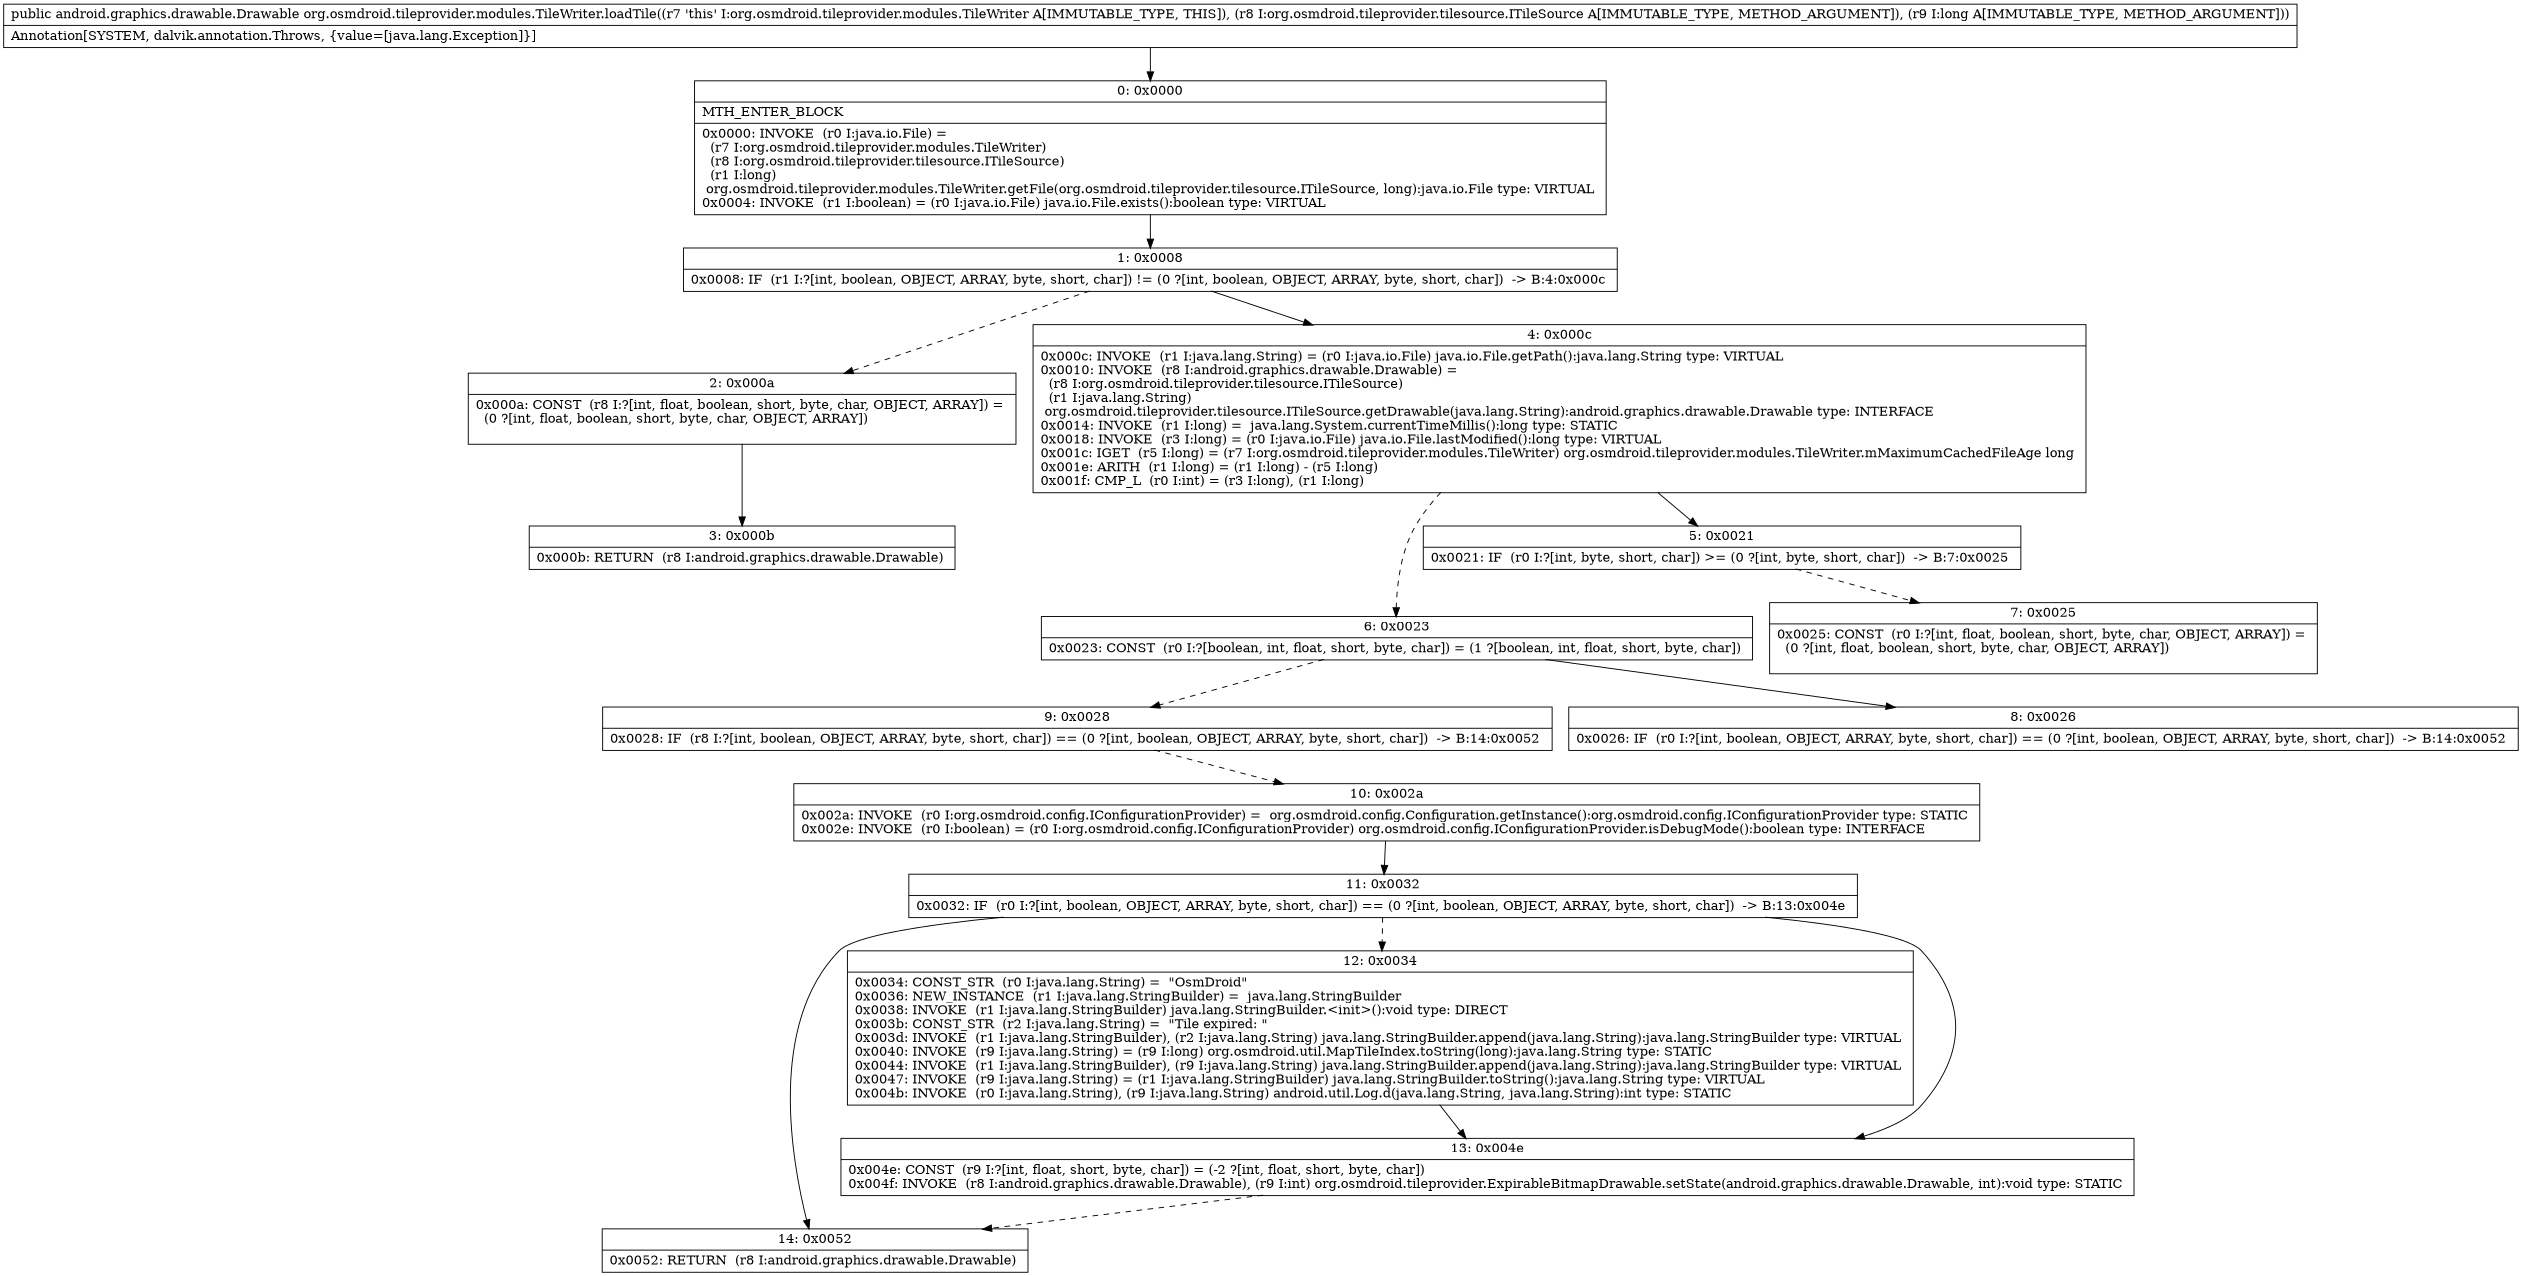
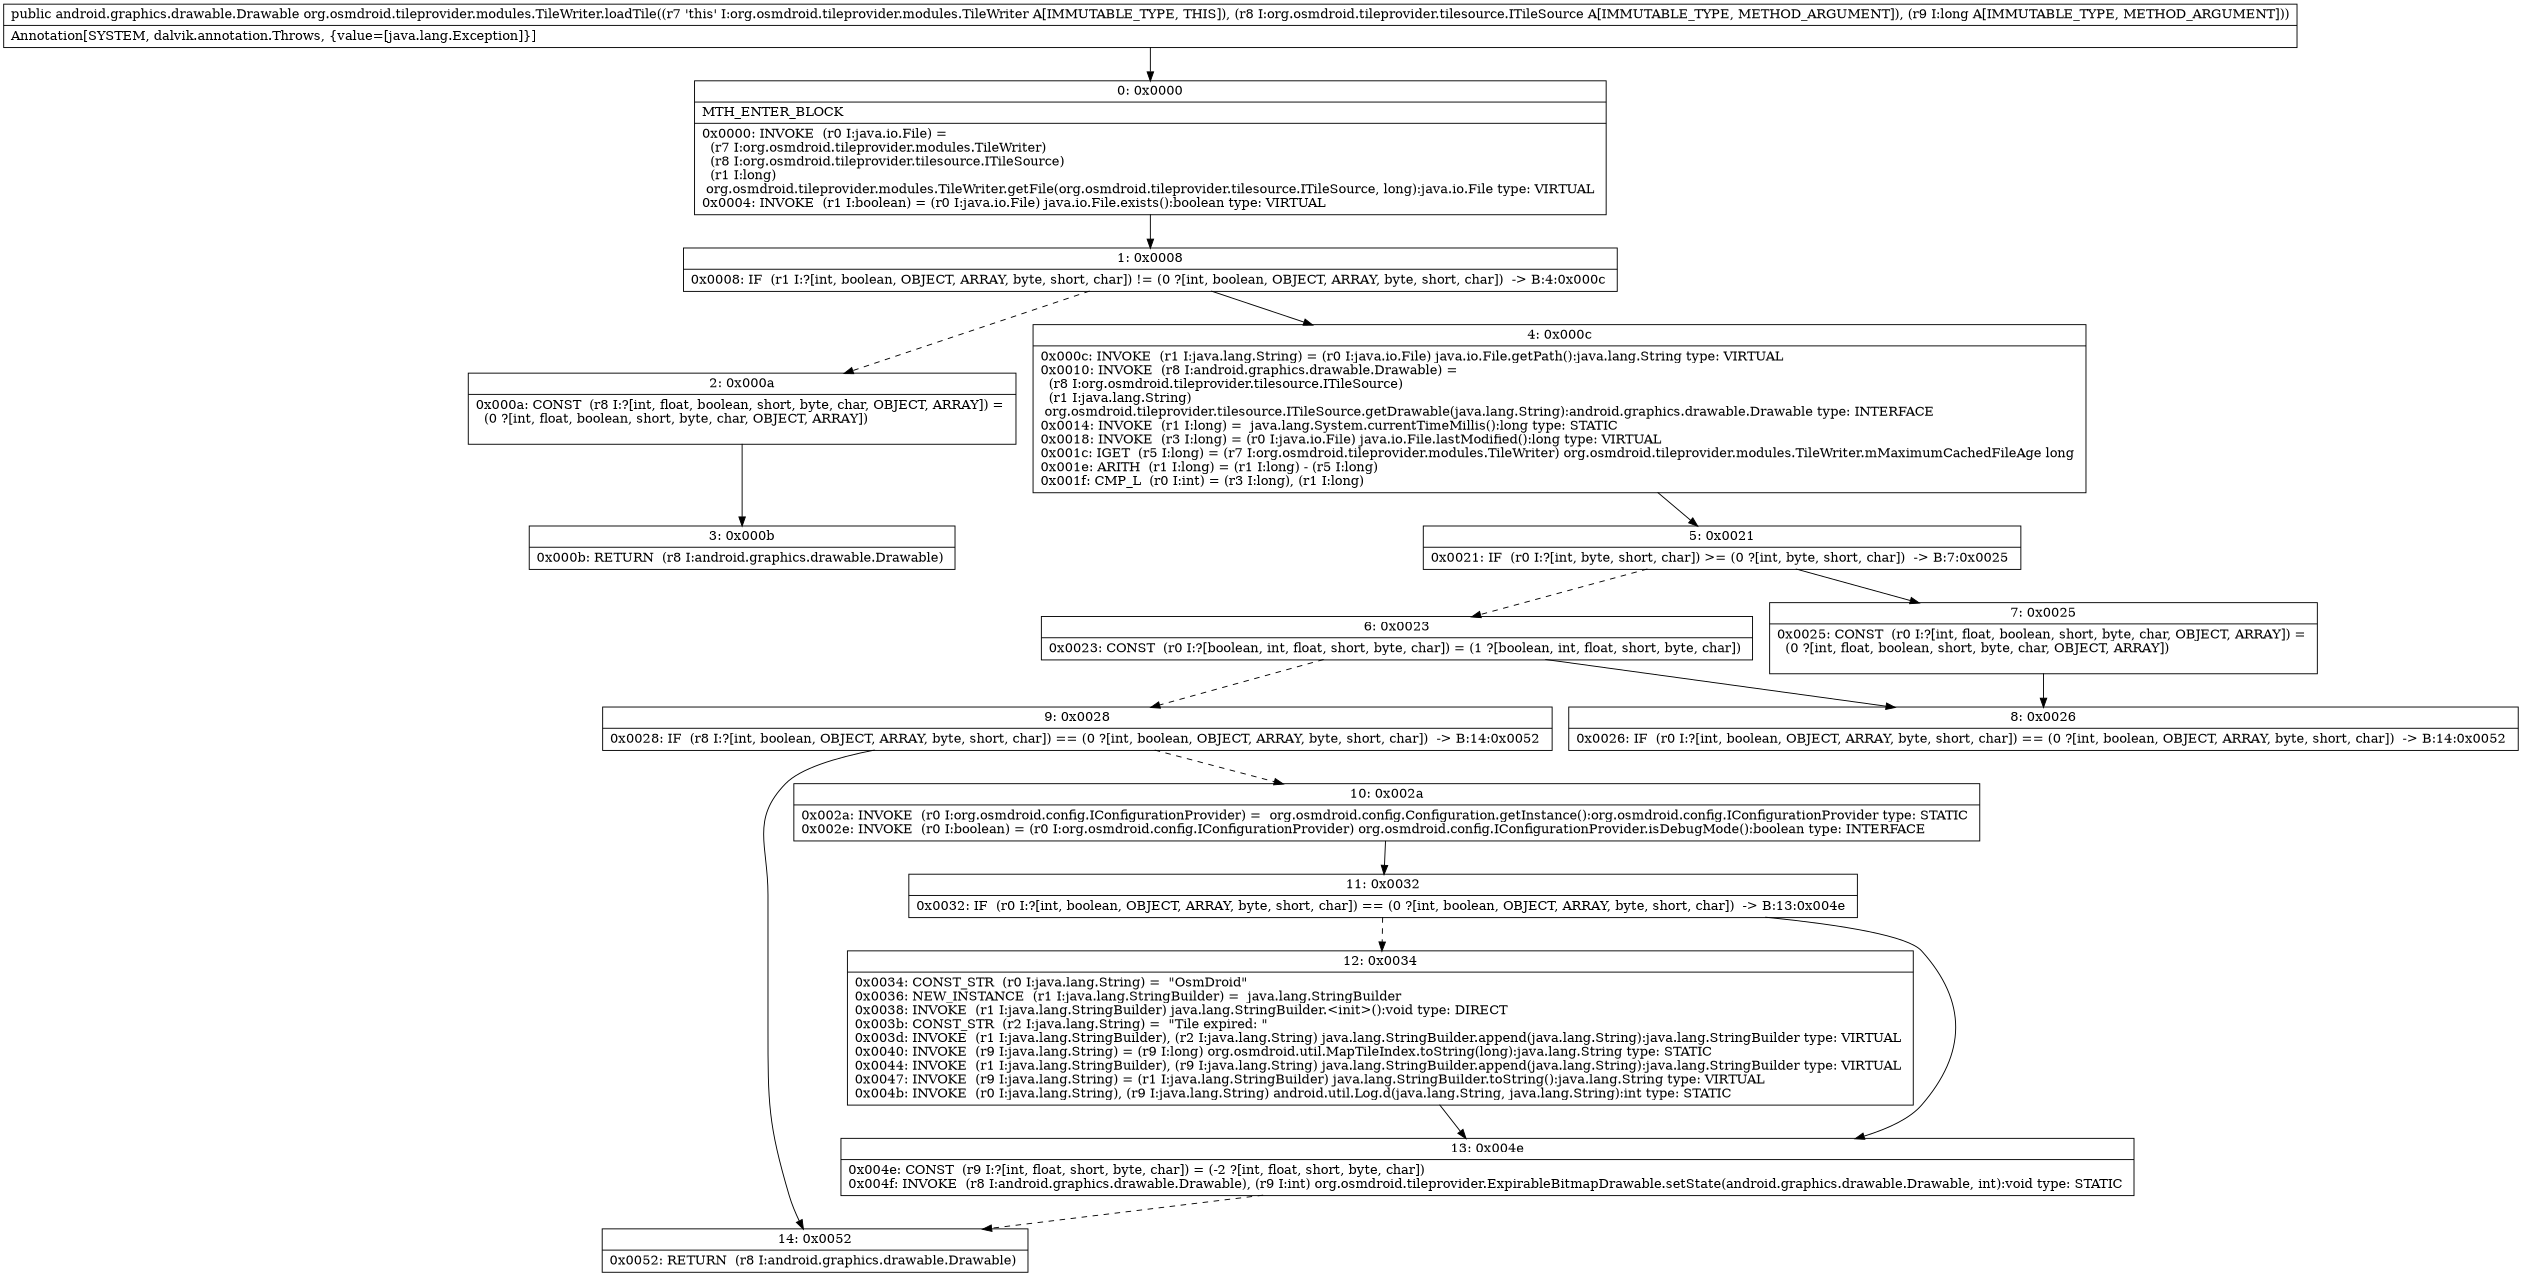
(1407, 545) -> (1564, 592)
(1853, 585) -> (1853, 585)
none -> (2043, 686)
(809, 998) -> (768, 953)
